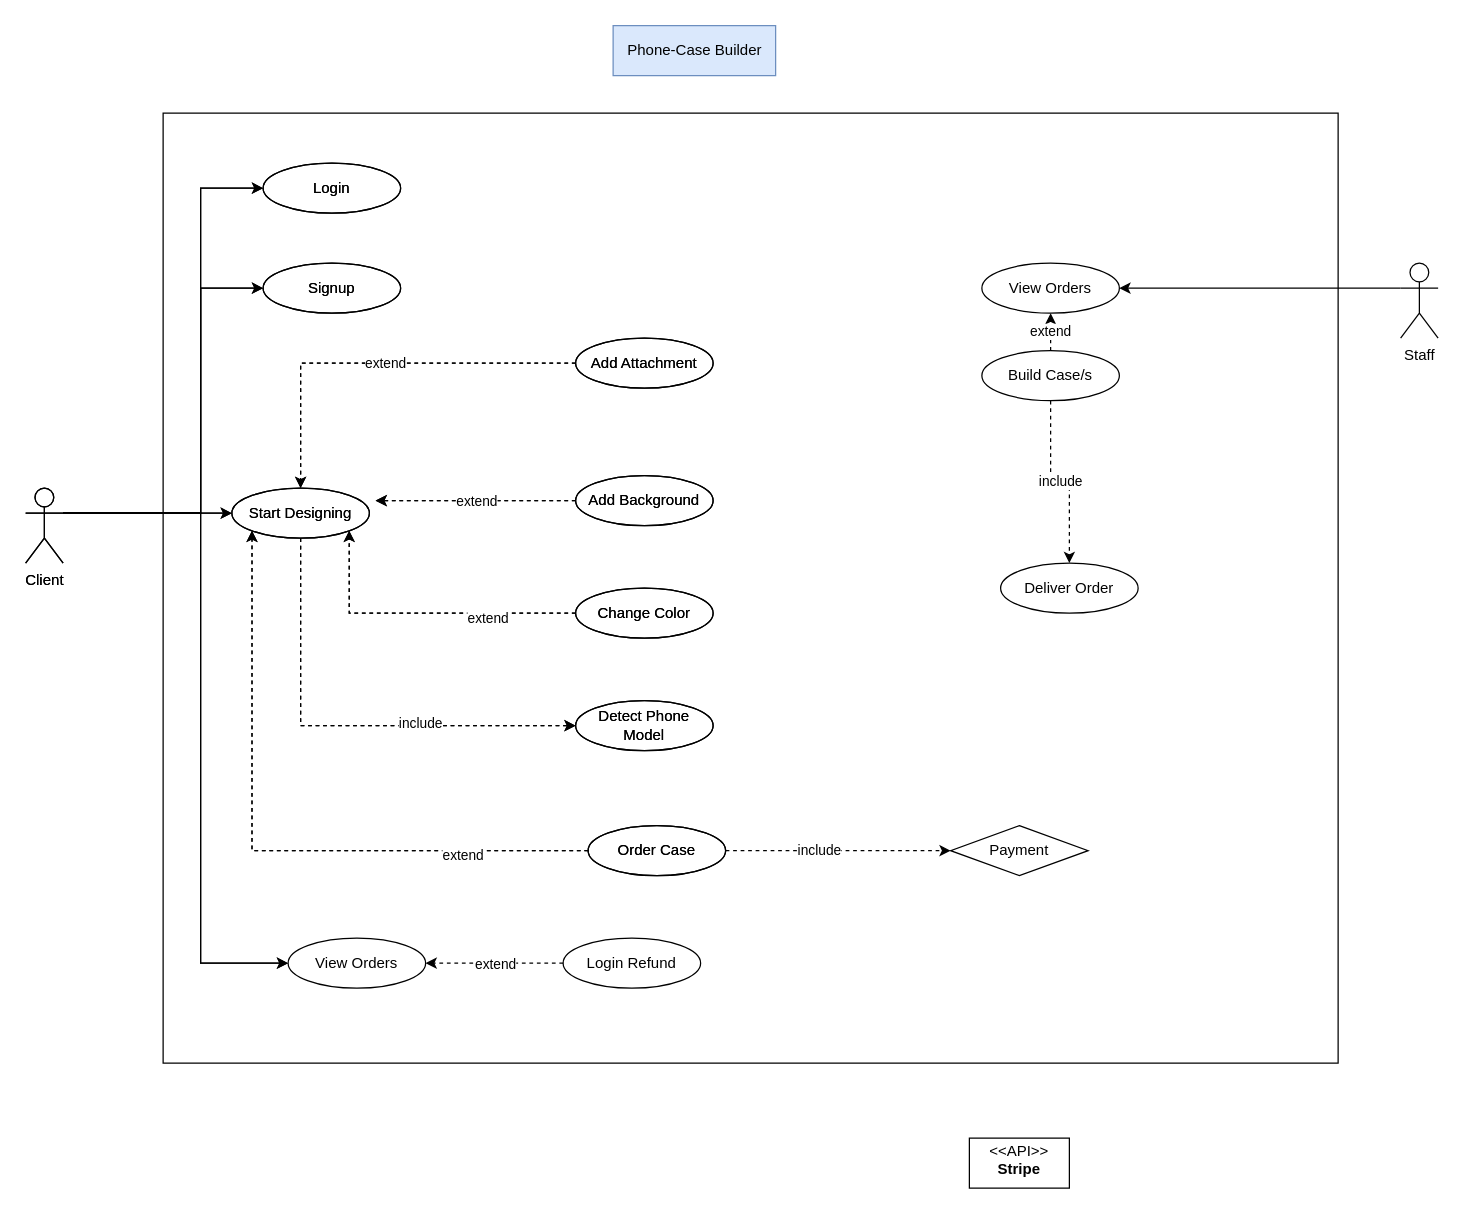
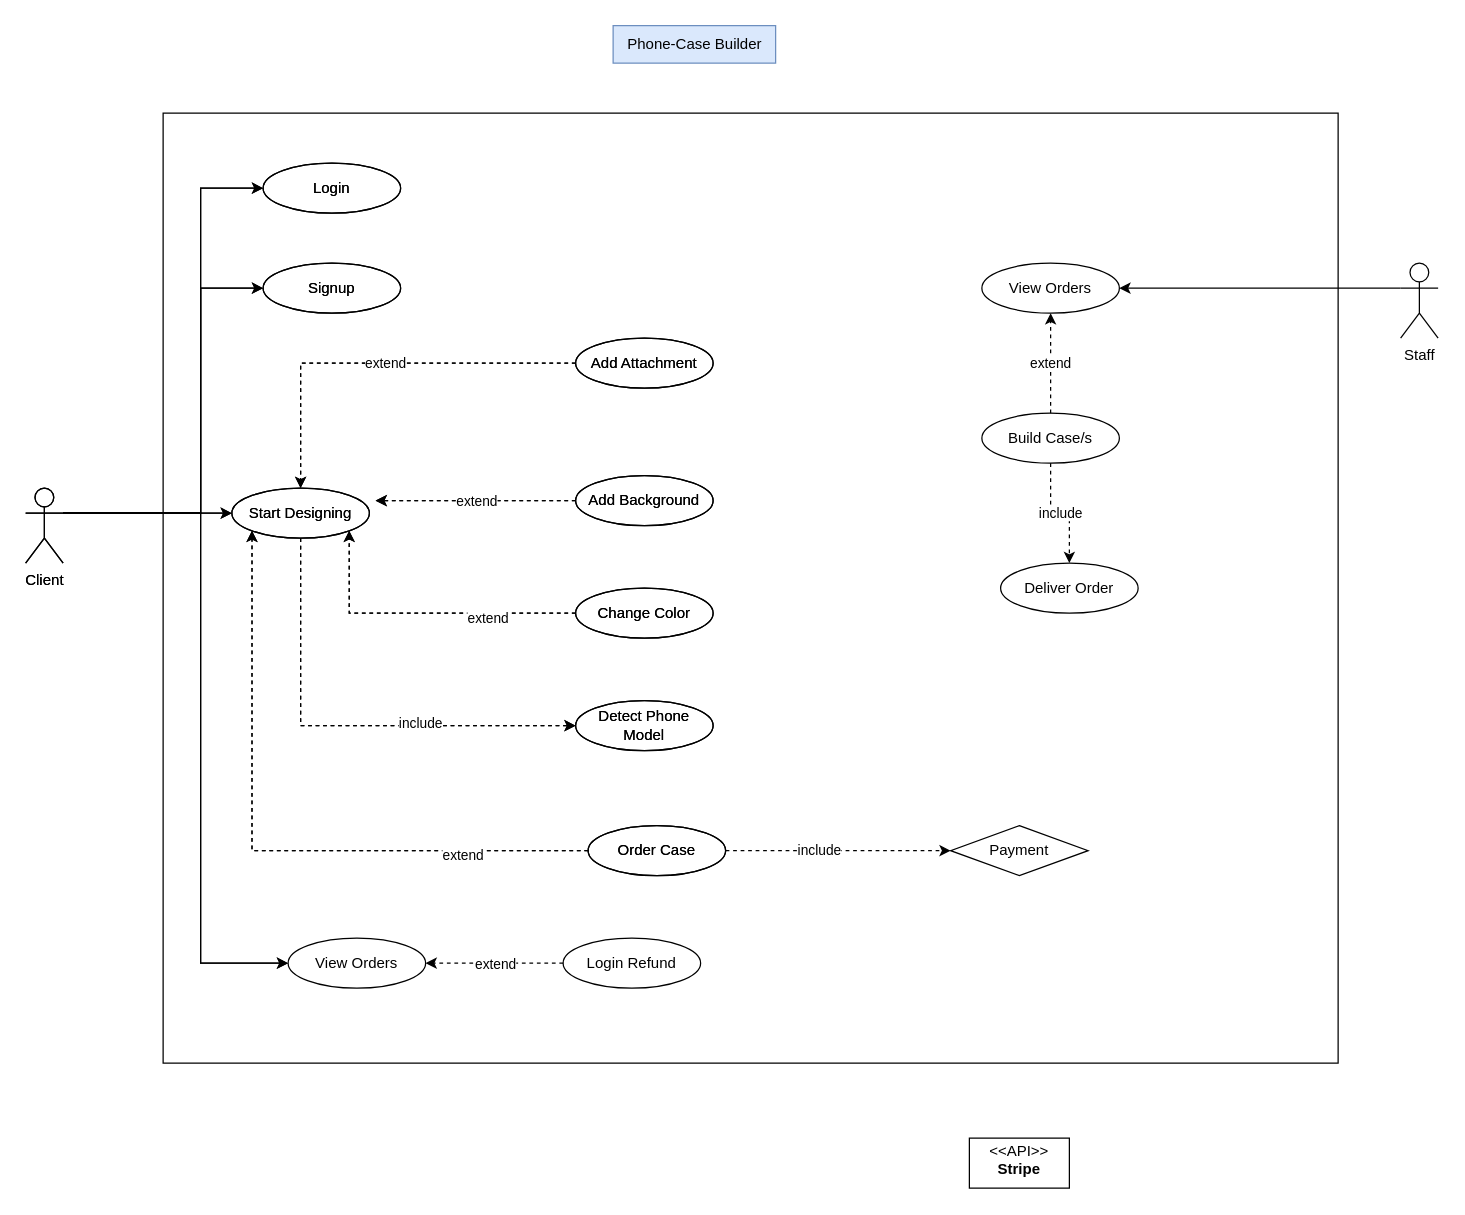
(694, 51) -> (694, 44)
(1051, 376) -> (1051, 438)
